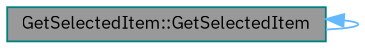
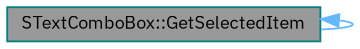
(166, 24) -> (164, 24)
